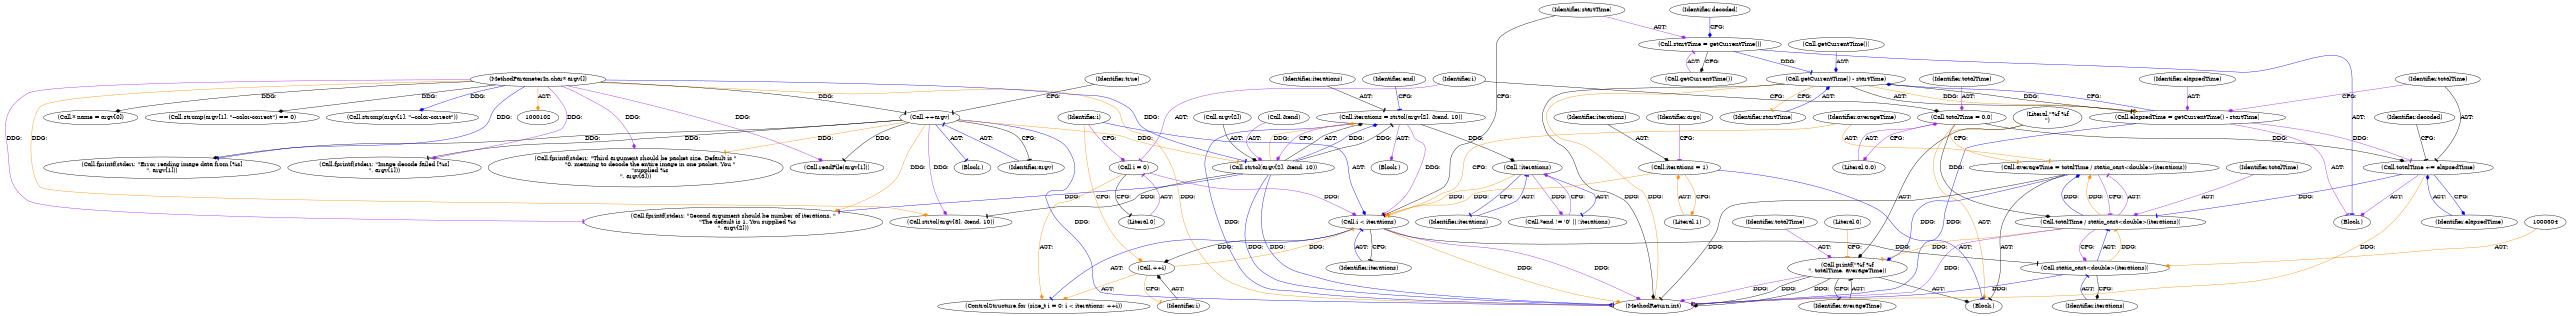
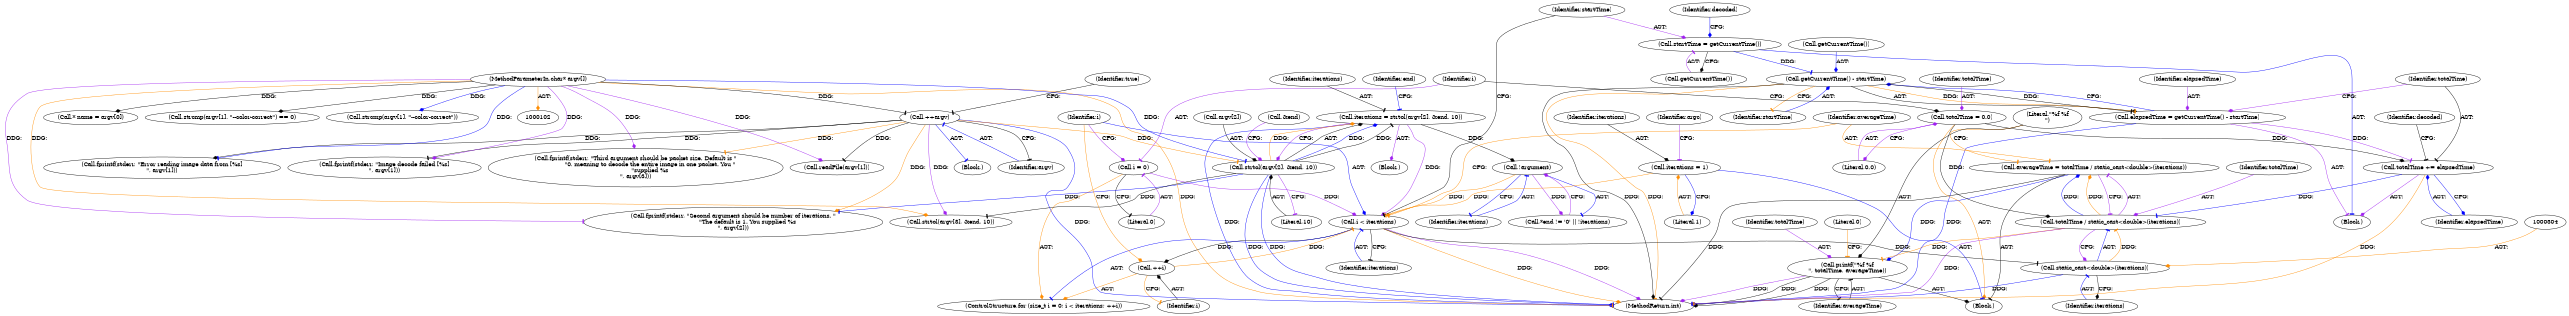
(1256, 138) -> (1256, 138)
(1527, 168) -> (1527, 168)
(1694, 192) -> (1694, 192)
none -> (1297, 222)
